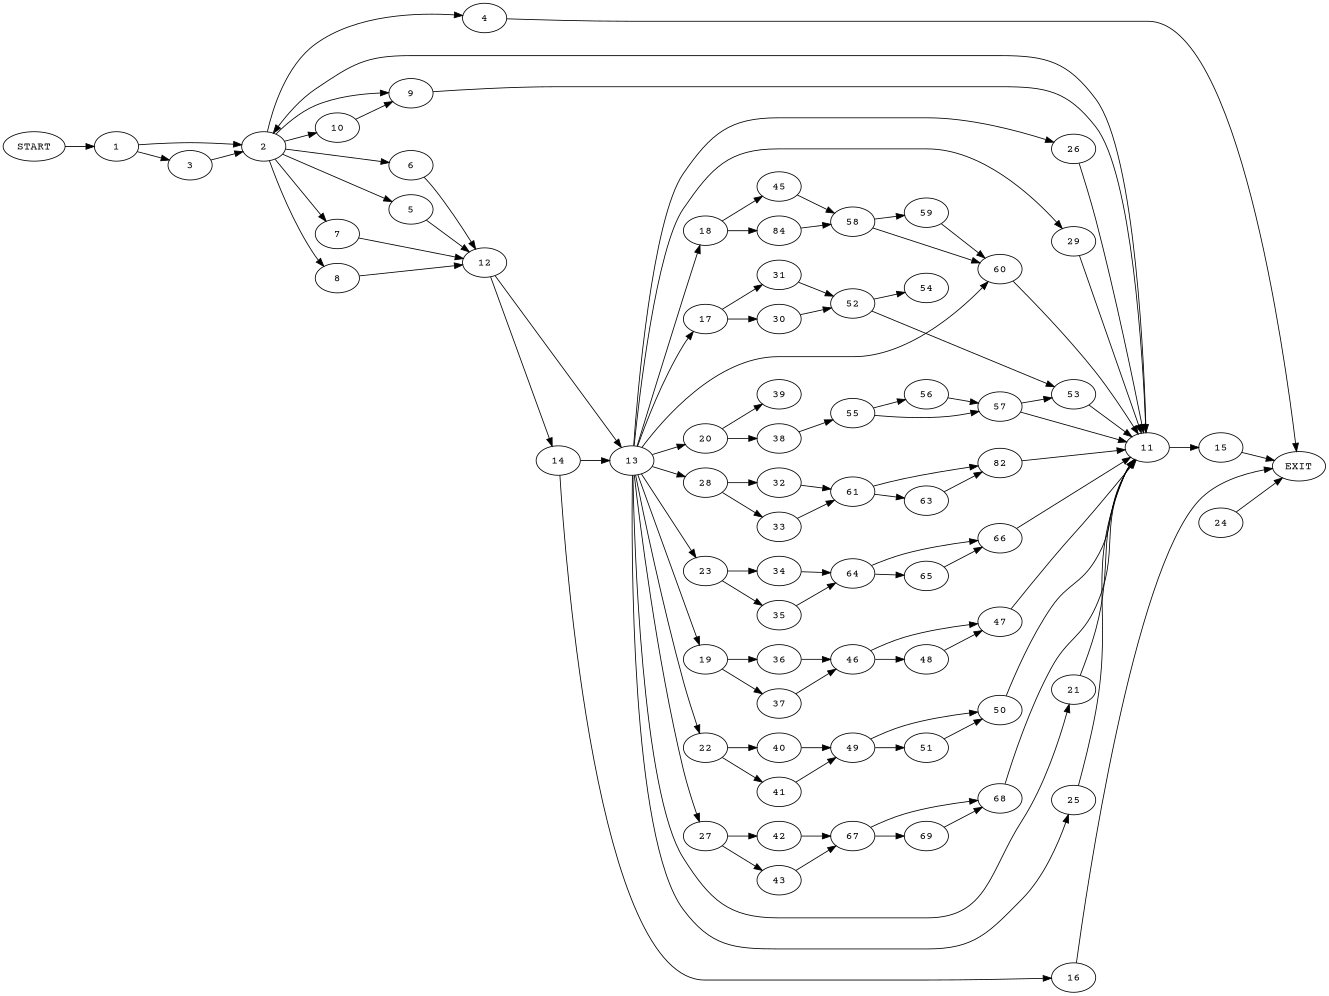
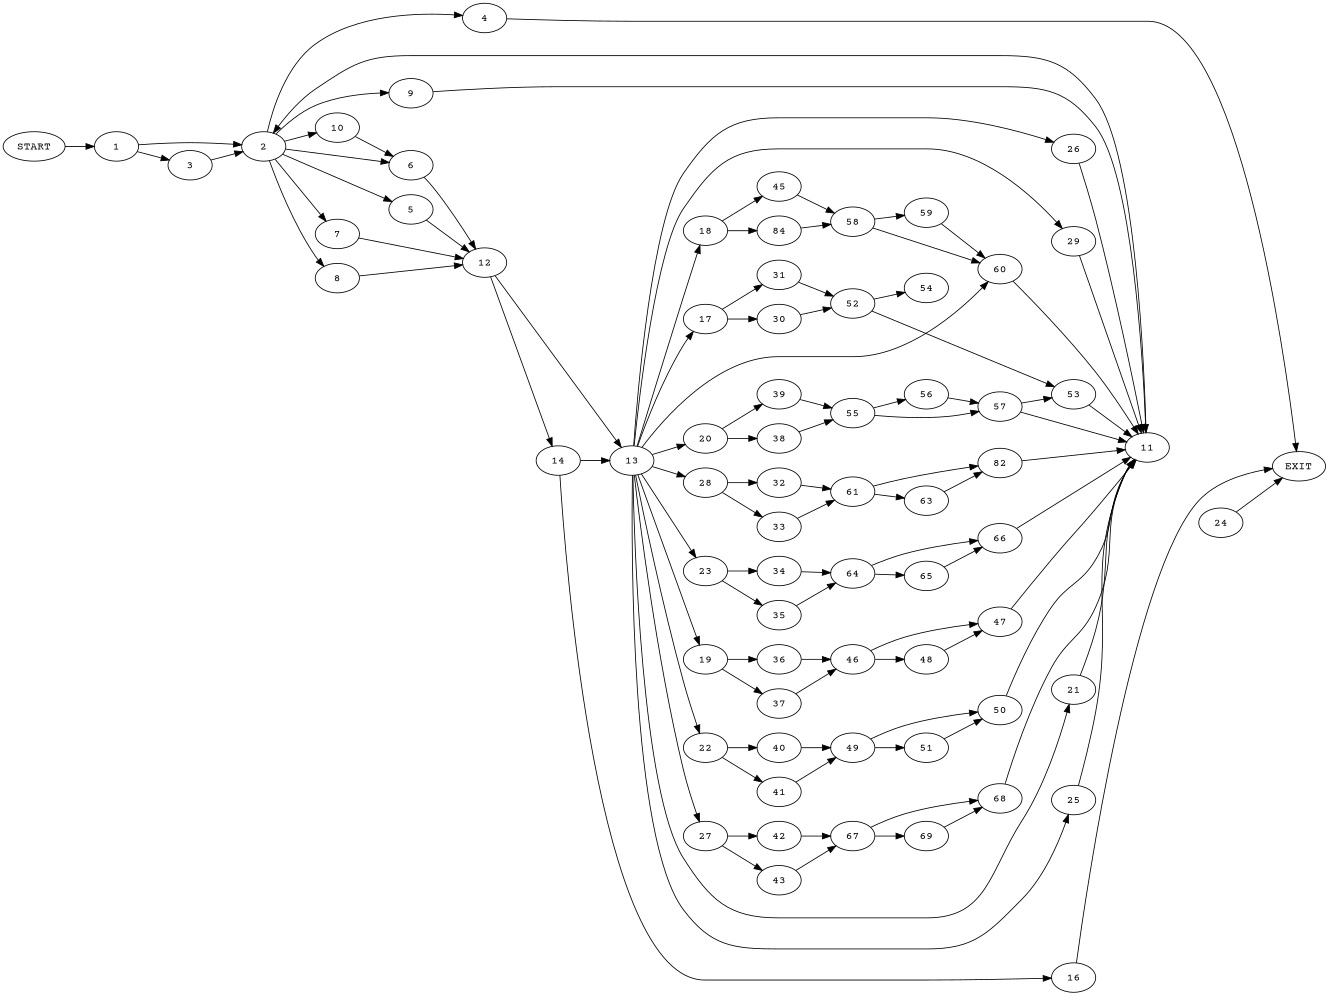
(370, 112) -> (371, 145)
none -> (812, 403)
(1221, 447) -> none
